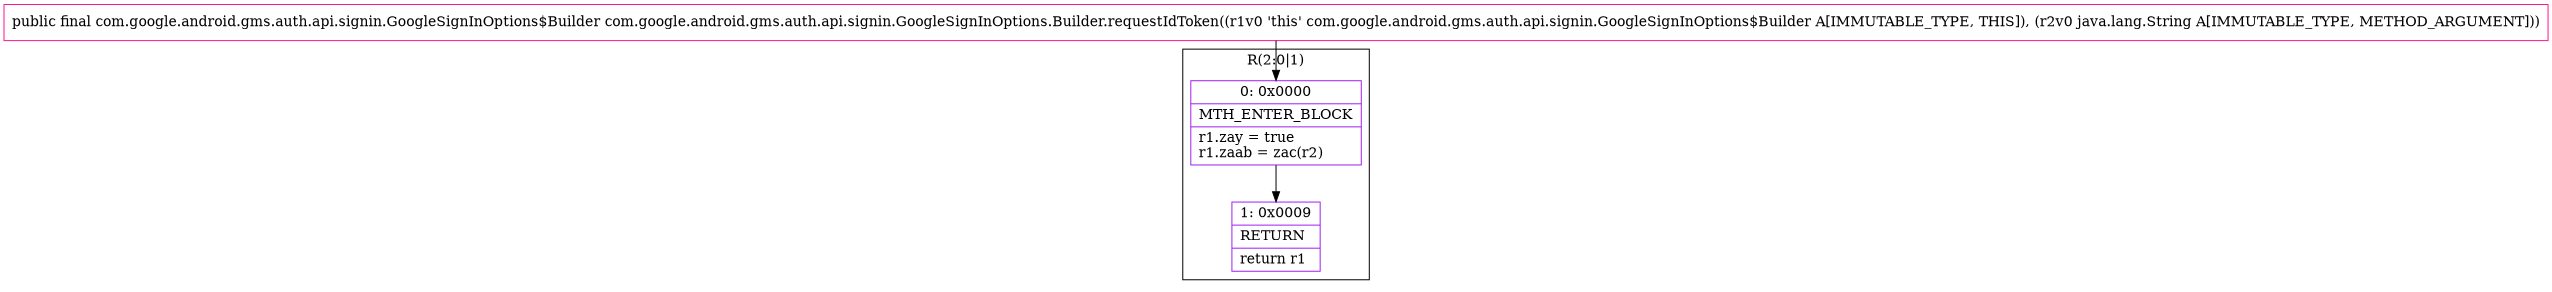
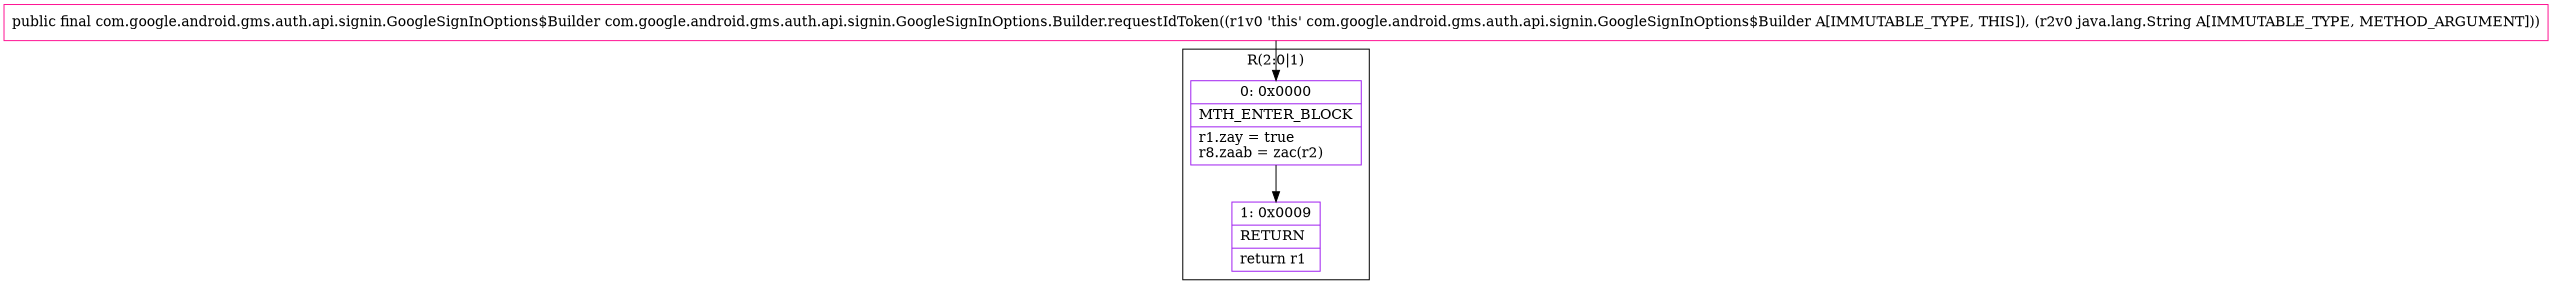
(1261, 153) -> (1261, 153)
